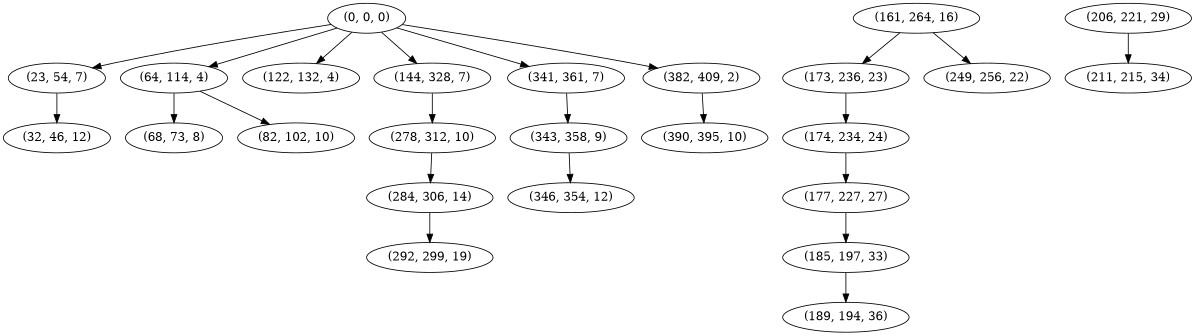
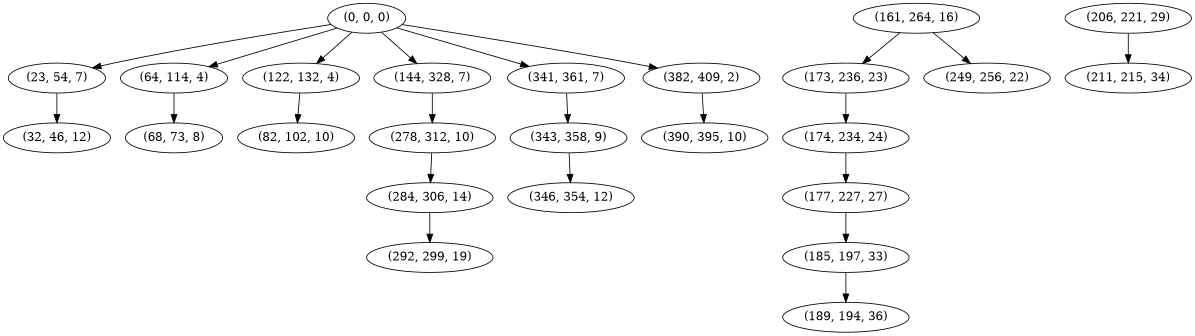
(231, 106) -> (299, 104)
